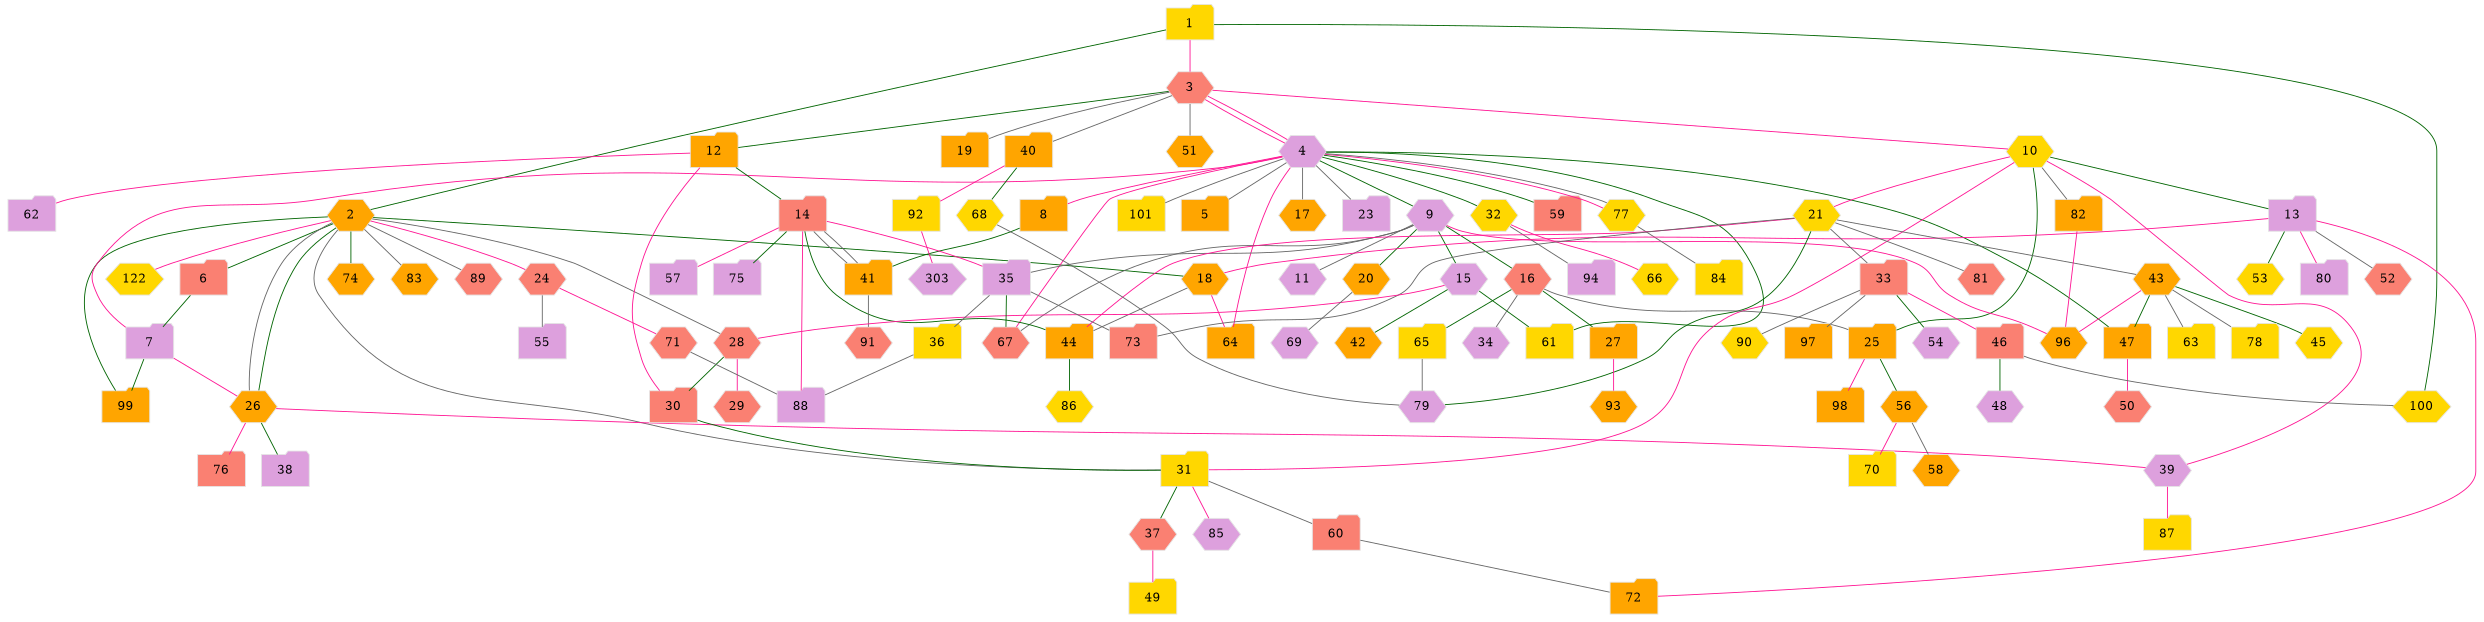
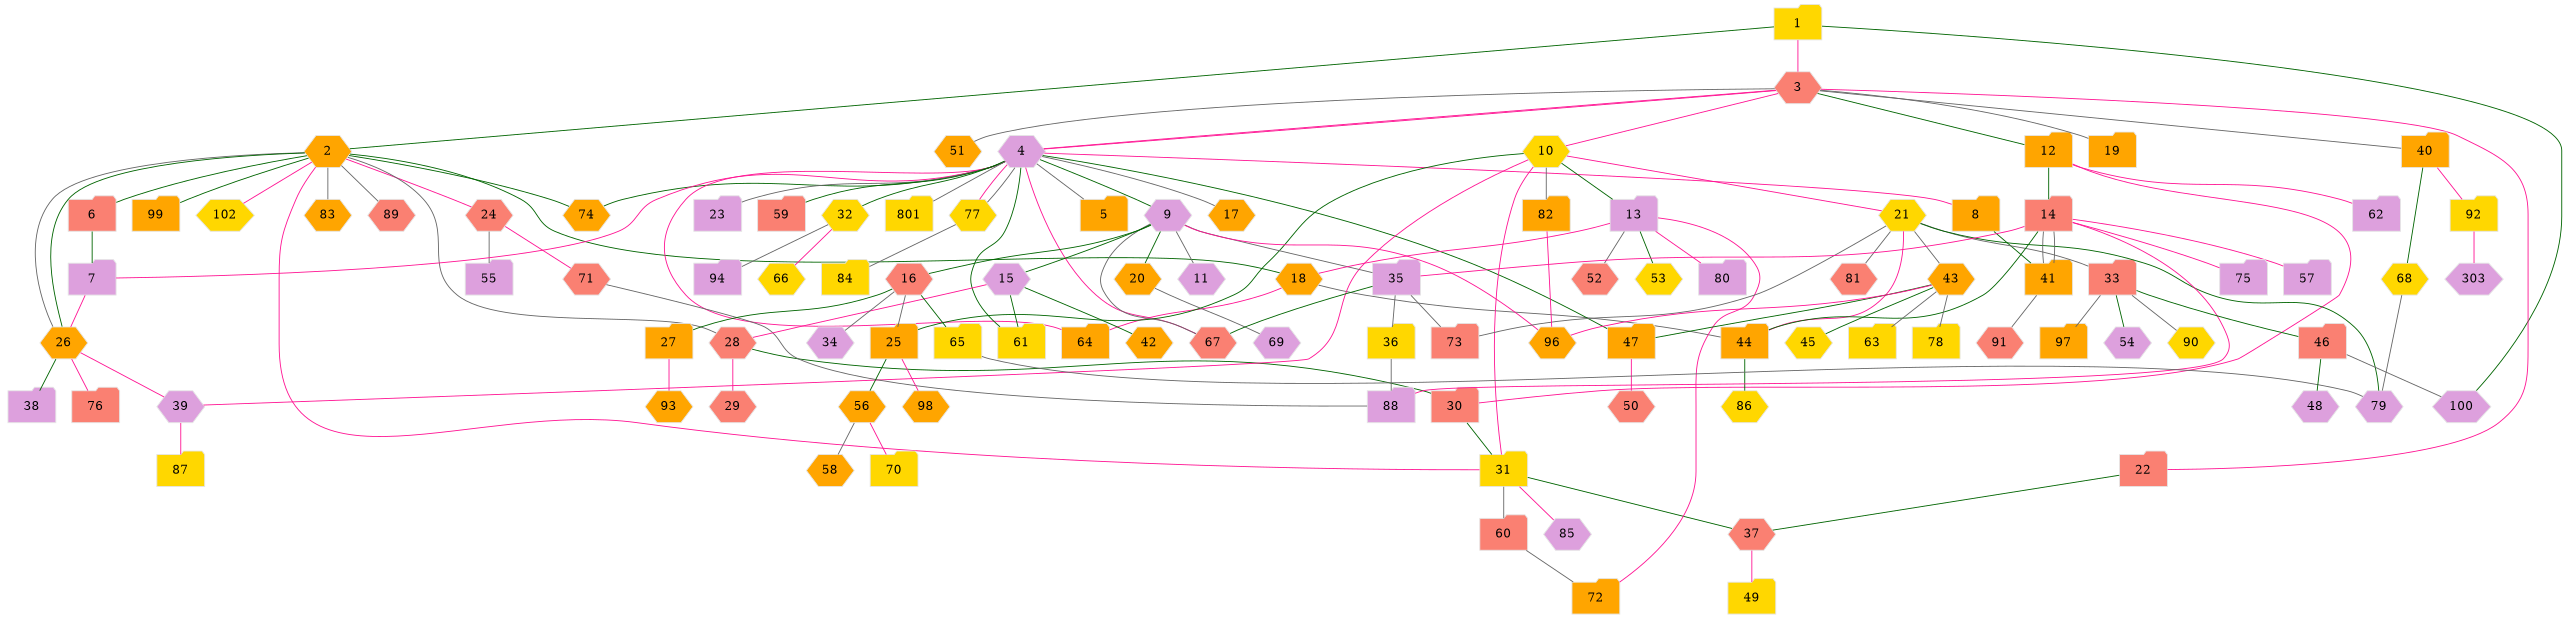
none -> (784, 184)
(1141, 215) -> (909, 215)
(768, 249) -> (2147, 244)
(135, 279) -> (225, 215)
(1942, 311) -> (2209, 314)
(138, 375) -> none
(1840, 407) -> (926, 407)
(2422, 407) -> (2462, 407)
(685, 432) -> (758, 437)
none -> (2144, 471)
